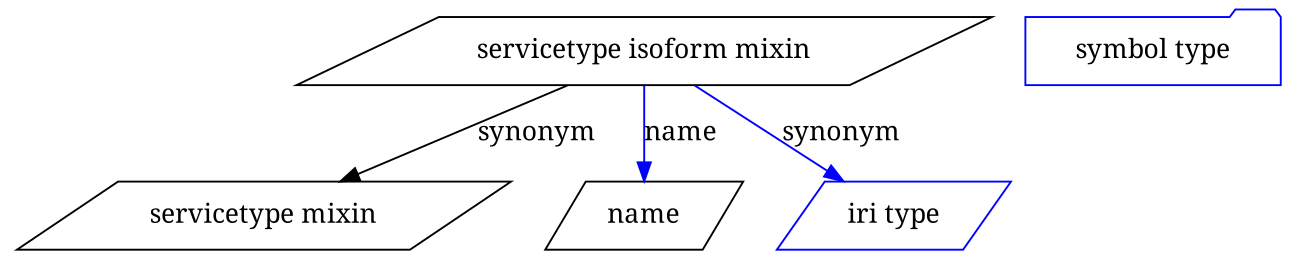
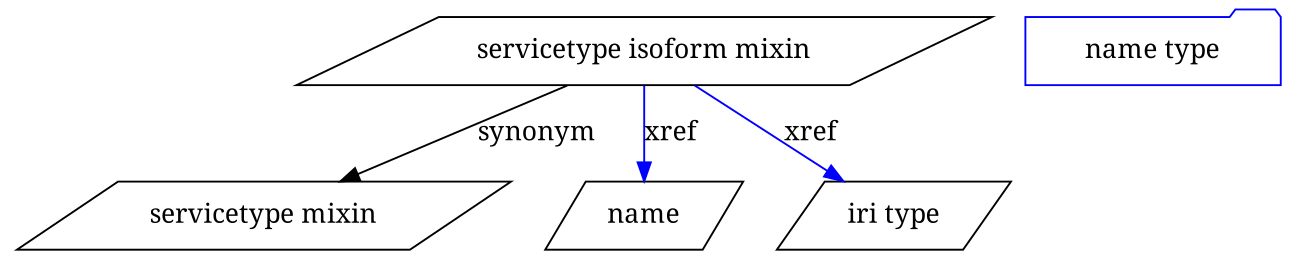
(1153, 51) -> (1153, 51)
(681, 133) -> (671, 133)
(842, 133) -> (811, 133)
(894, 216) -> (894, 216)
